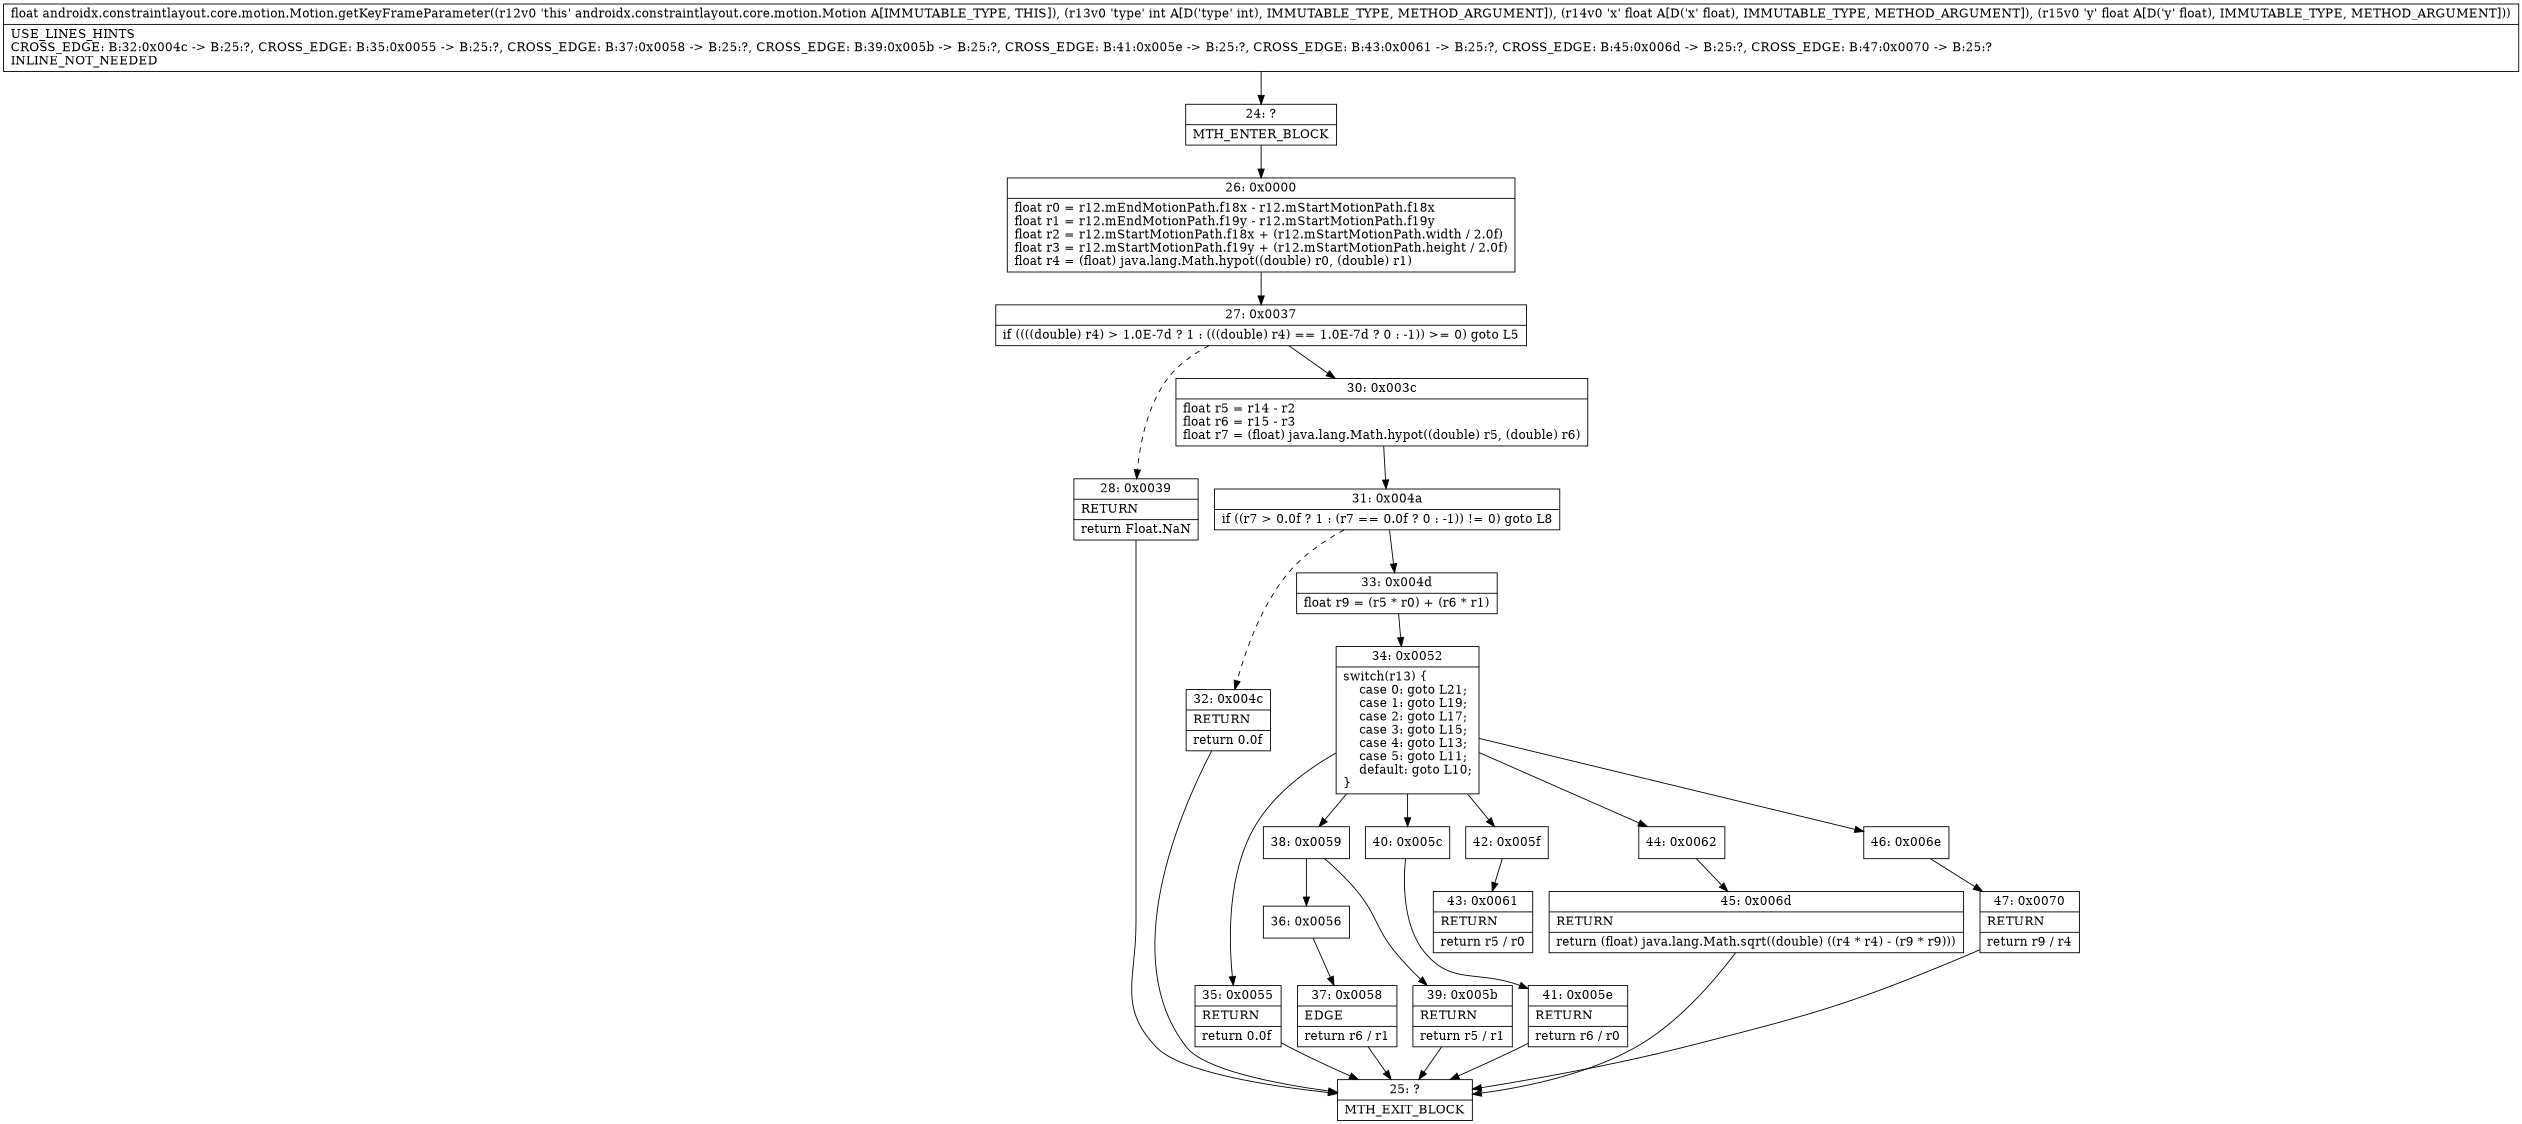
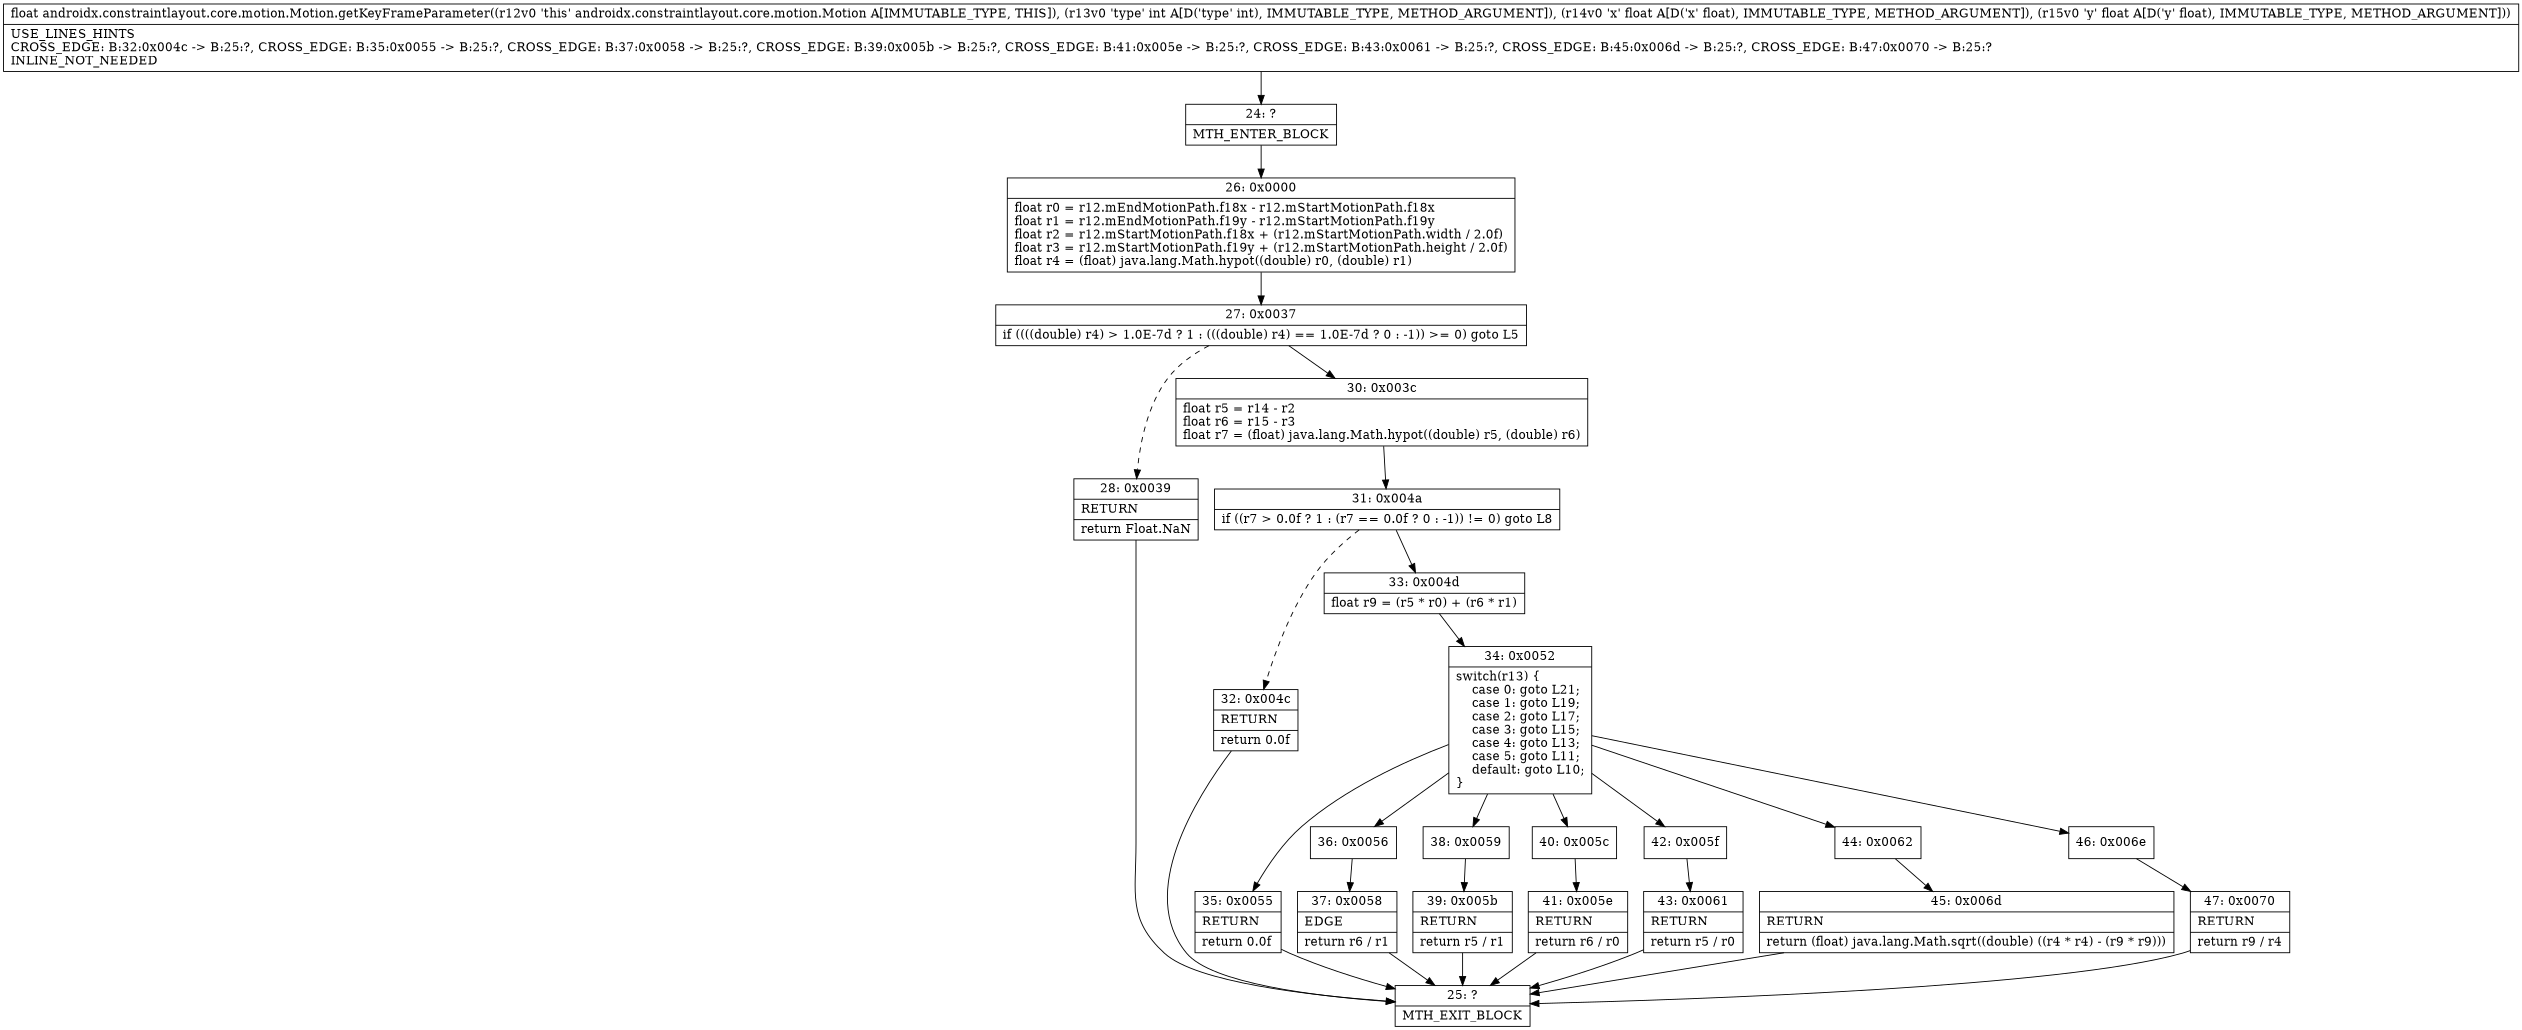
(1306, 878) -> (1415, 797)
none -> (1592, 969)
